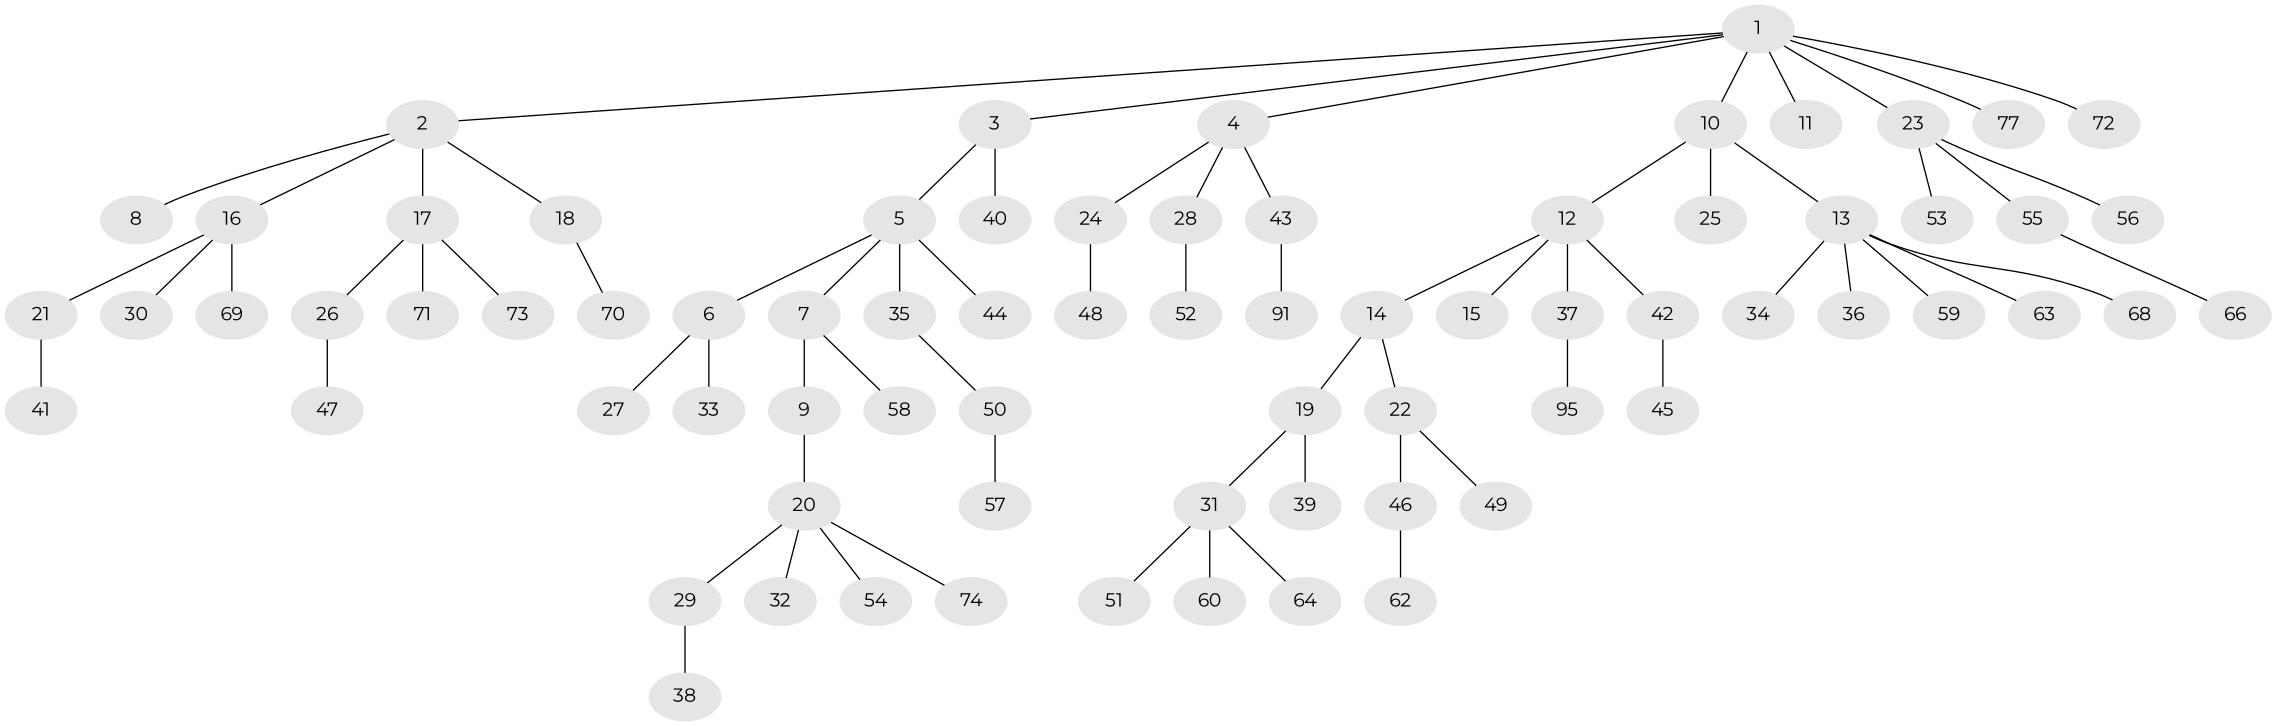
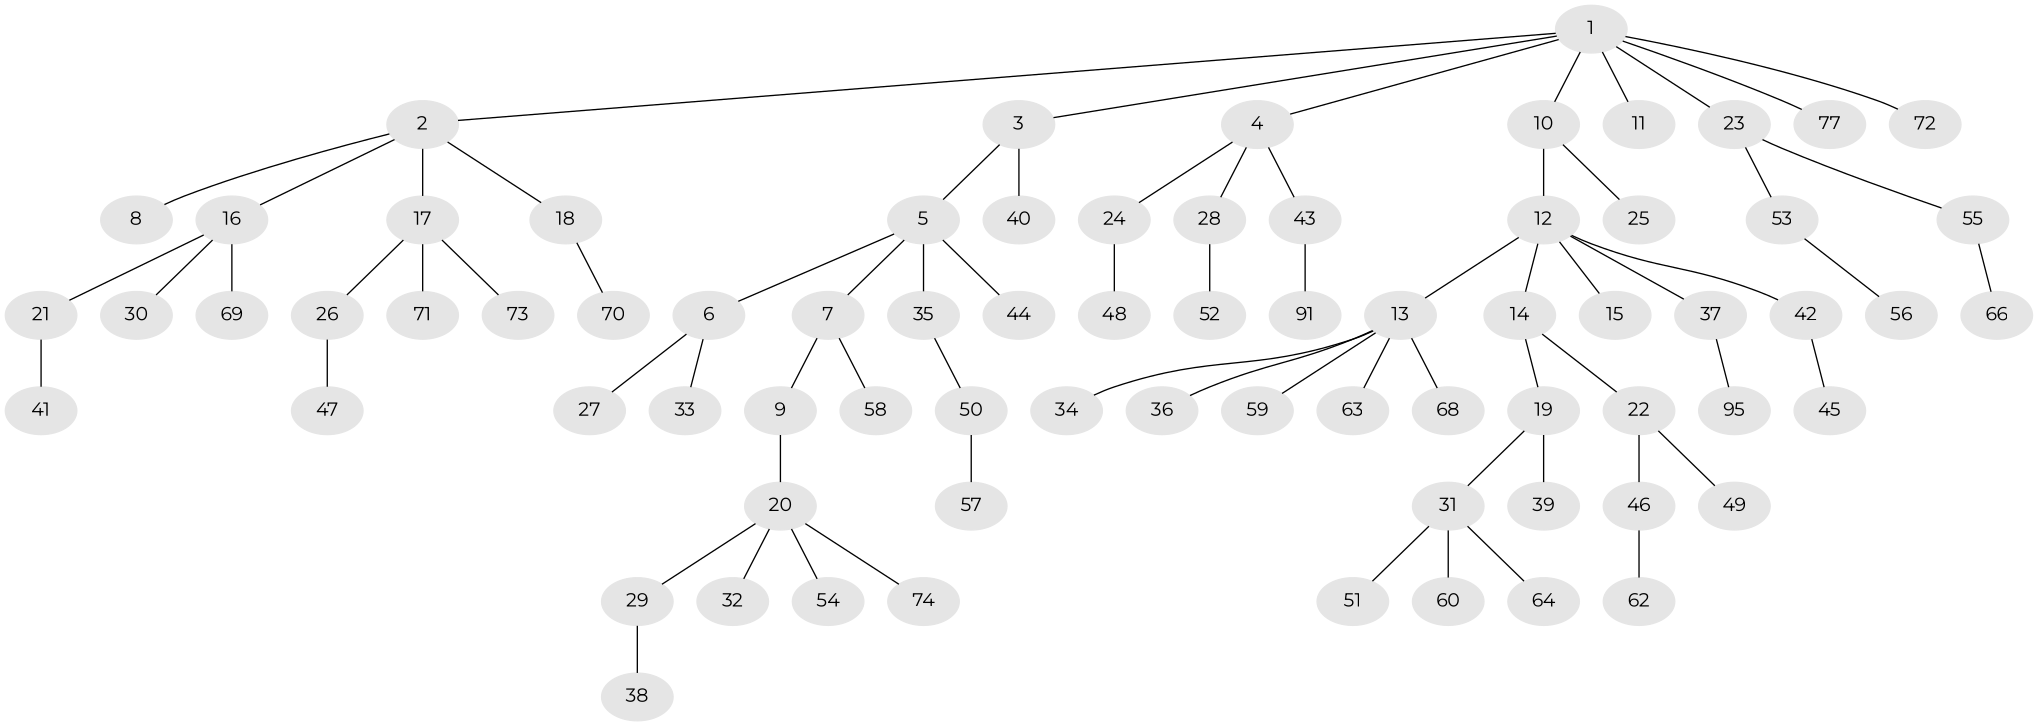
(1776, 172) -> (1472, 268)
(2021, 172) -> (1842, 268)
